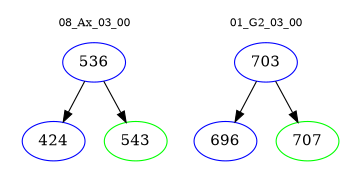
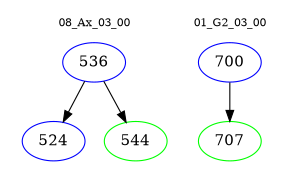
(266, 62) -> (230, 62)
(54, 141) -> (54, 141)
(136, 141) -> (136, 141)
(225, 141) -> none
